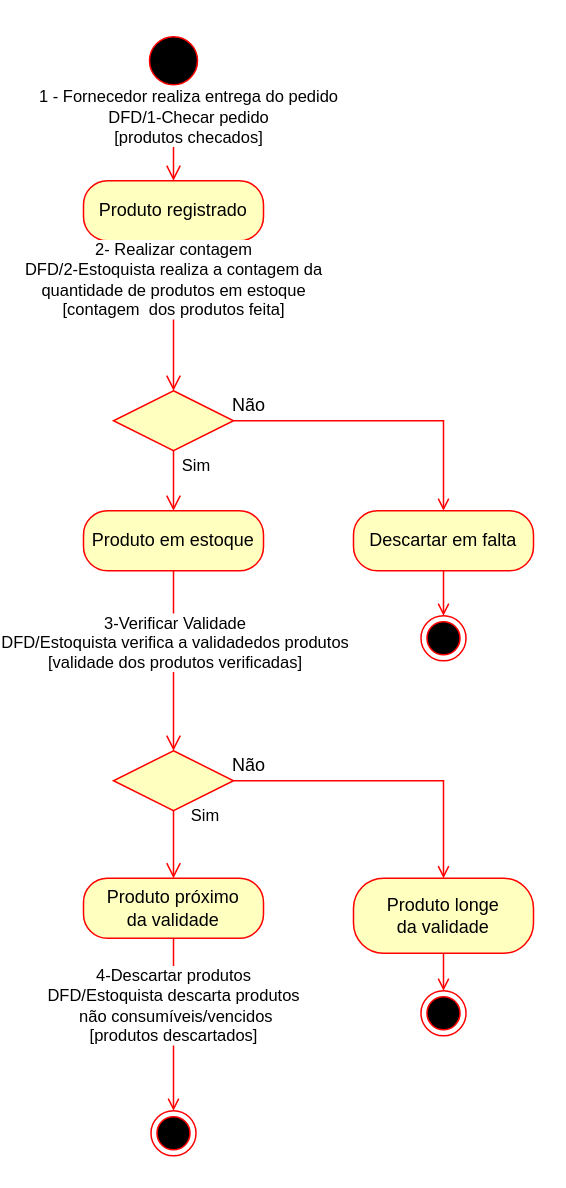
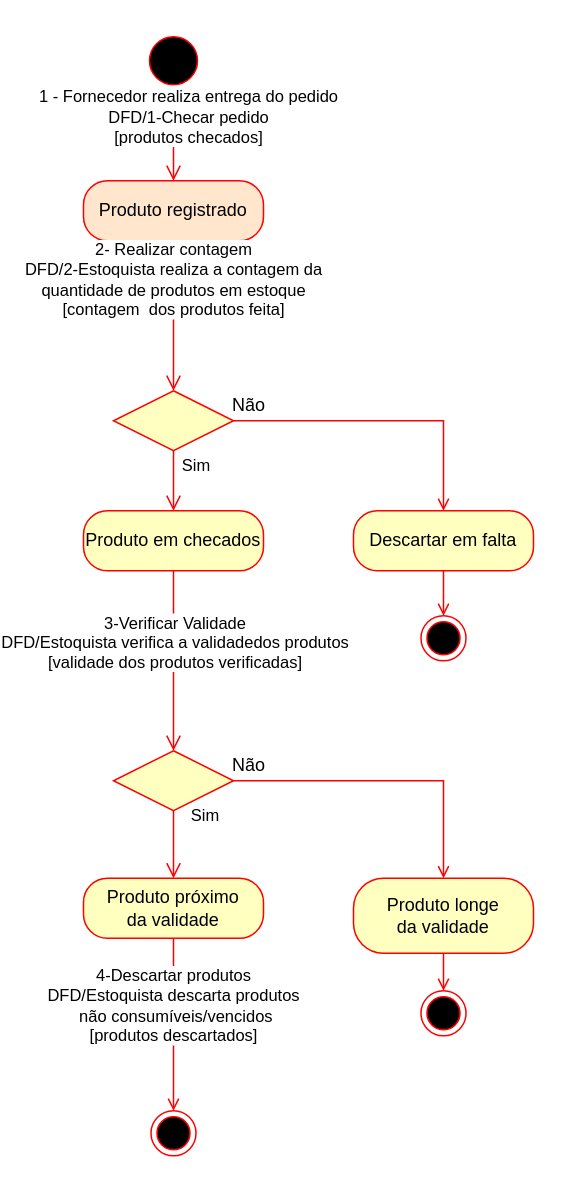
(173, 211) -> (173, 211)
(173, 541) -> (173, 541)
